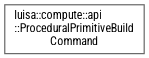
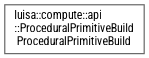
(74, 29) -> (74, 29)
